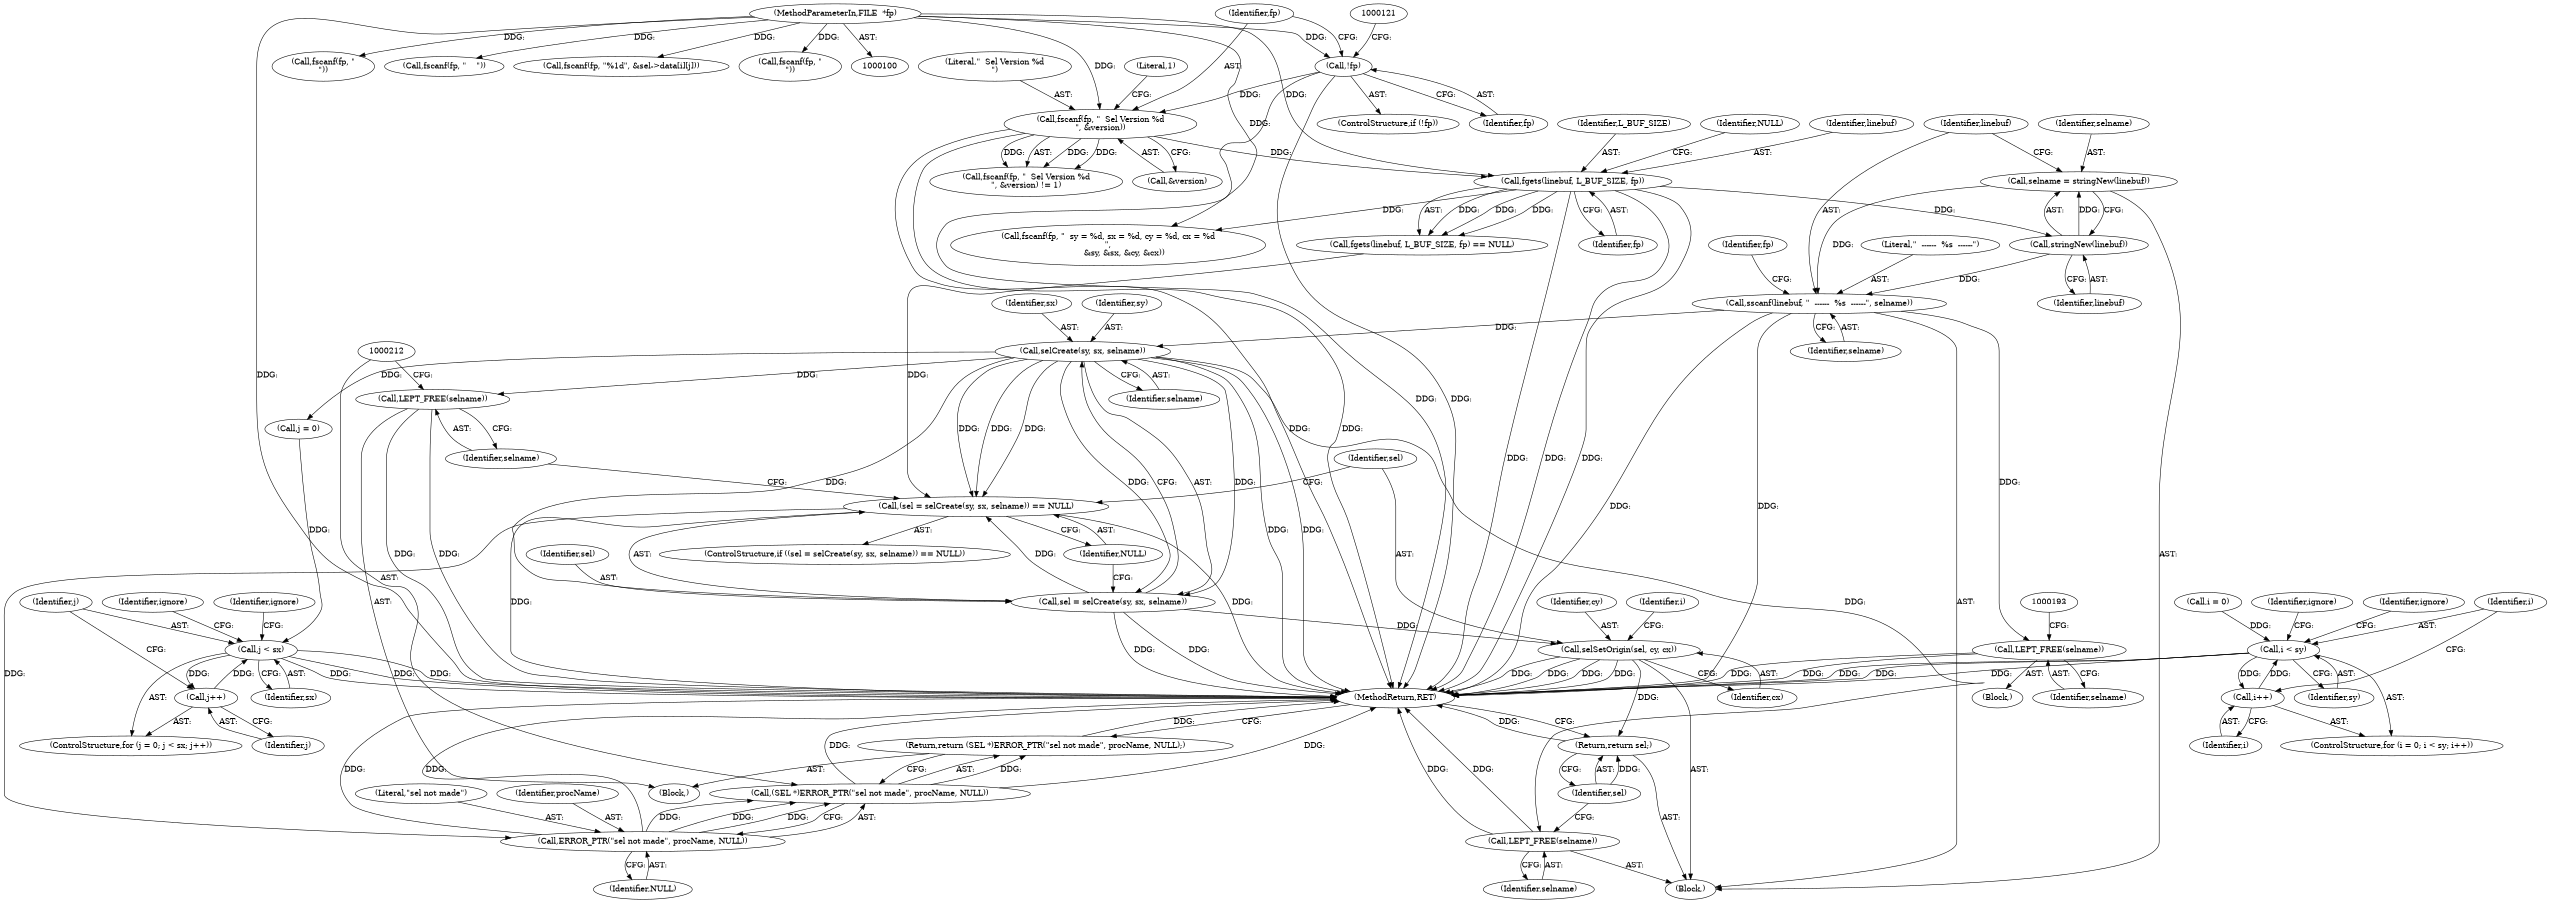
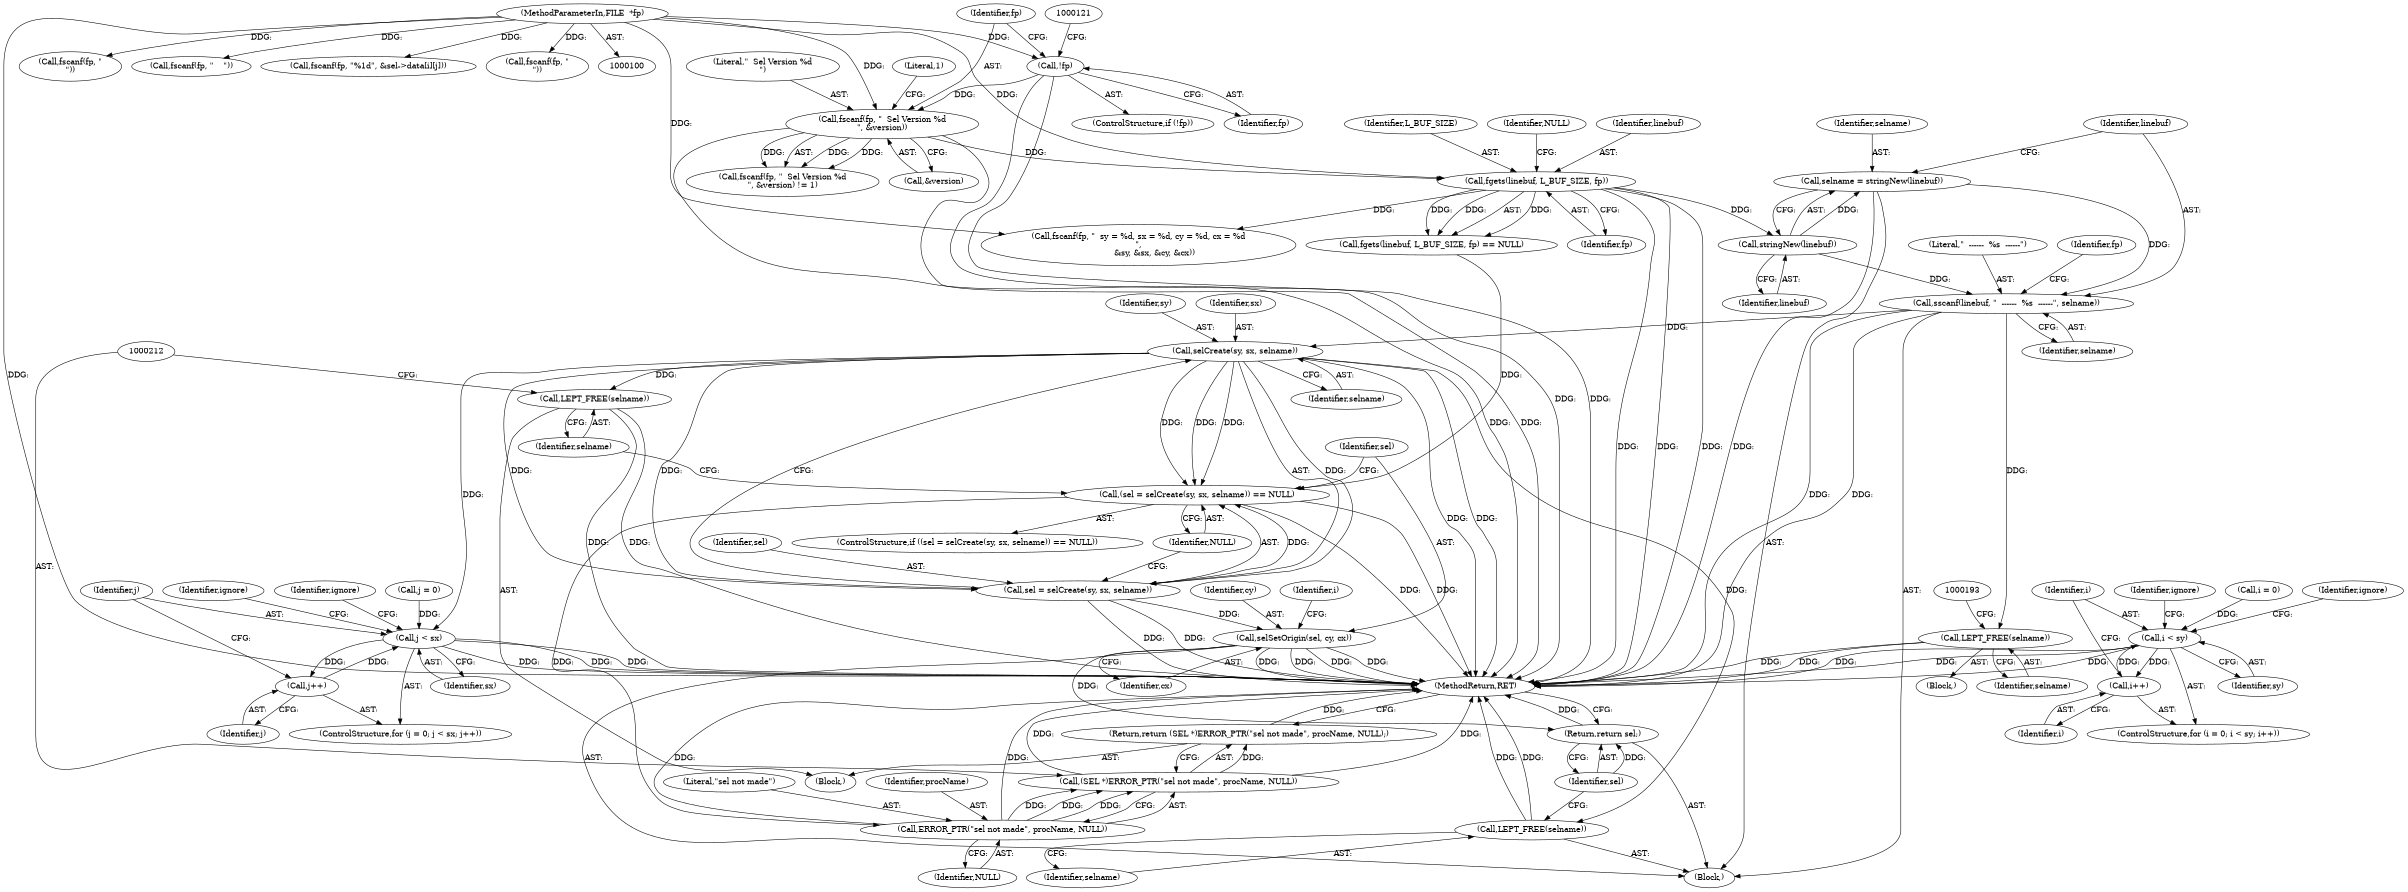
(646, 355) -> (679, 363)
none -> (1728, 459)
